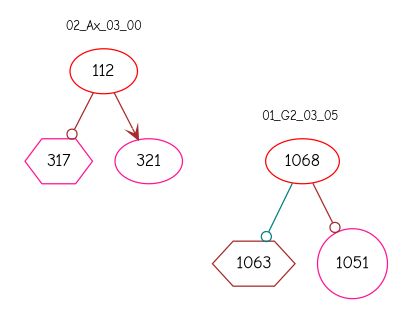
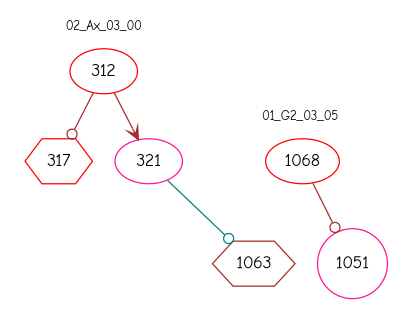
(104, 71) -> (104, 71)
(59, 161) -> (59, 161)
(281, 207) -> (195, 206)
